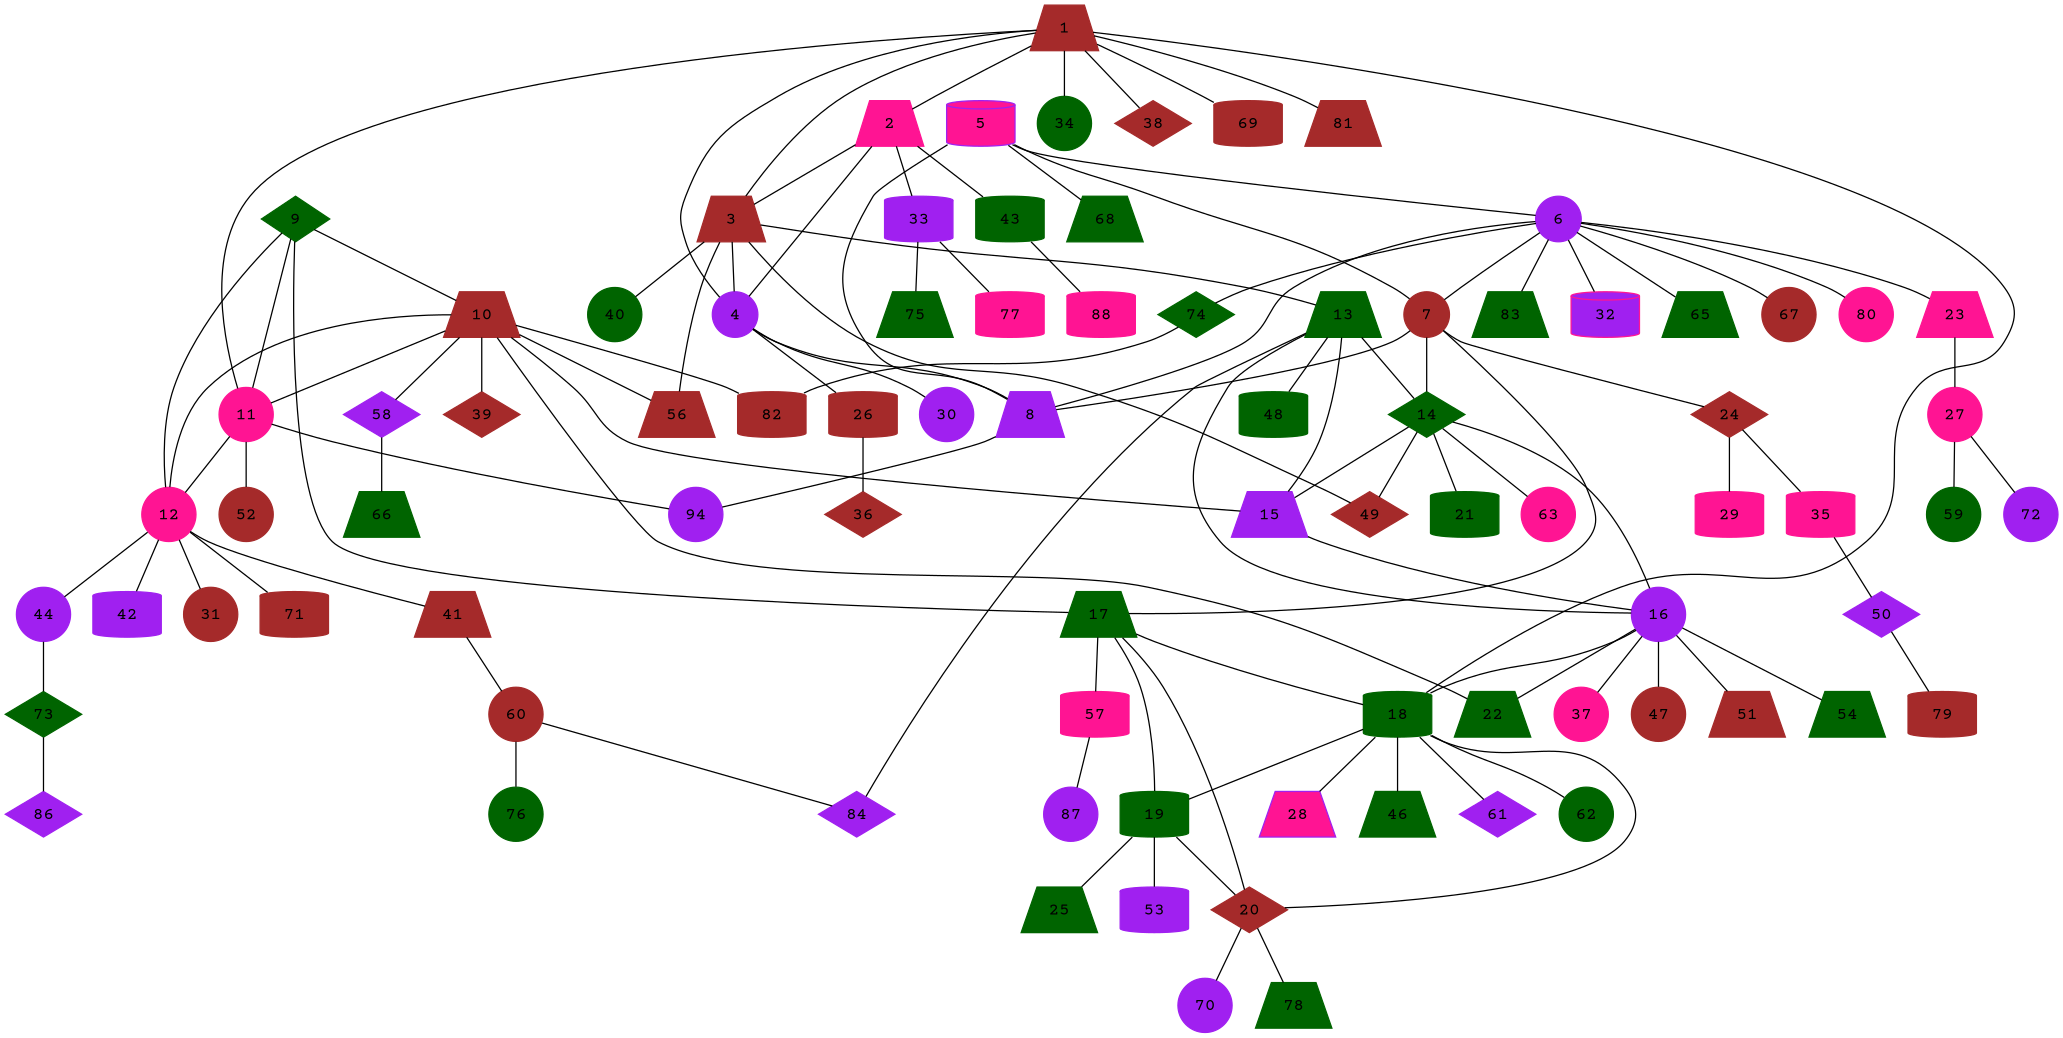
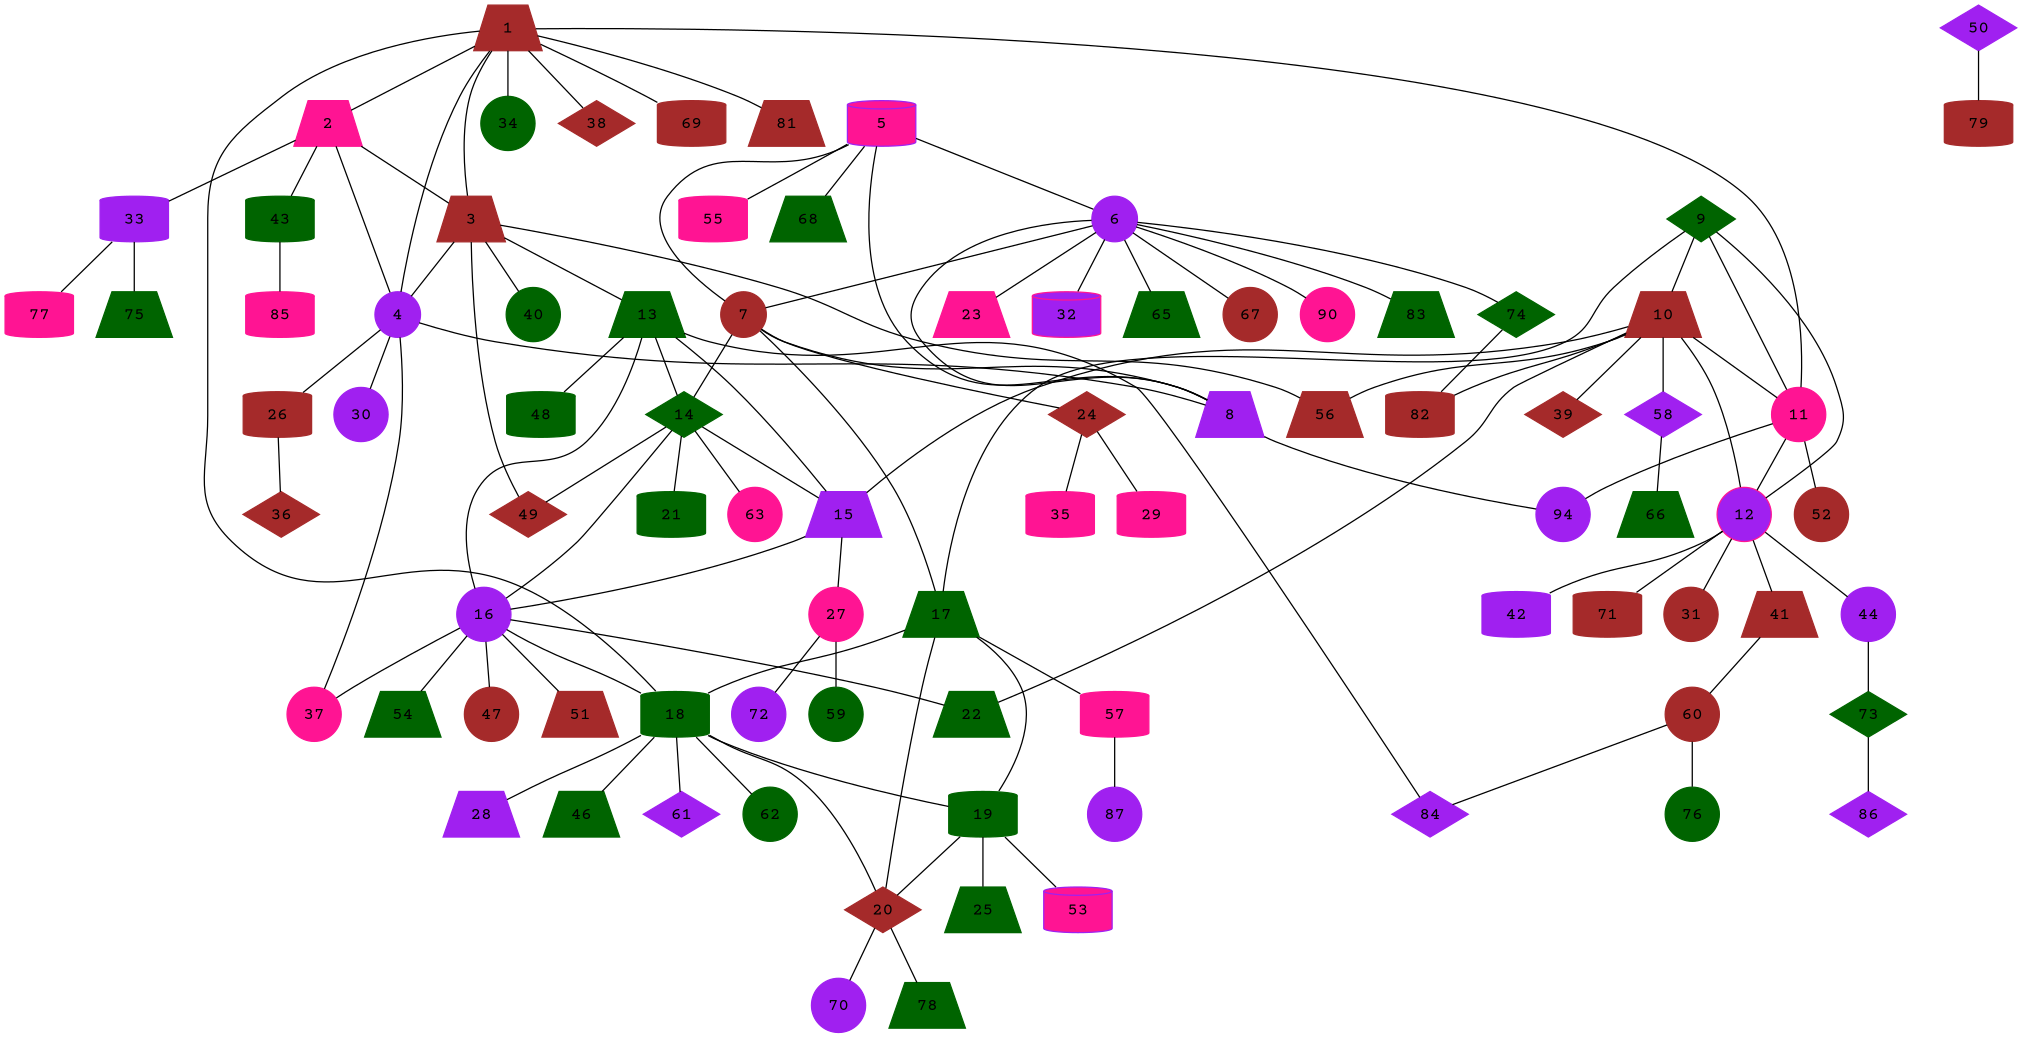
none -> (713, 219)
(1101, 315) -> (280, 315)
(1866, 315) -> (1327, 315)
(1955, 359) -> (840, 562)
(169, 514) -> (1744, 514)
none -> (383, 517)
(1853, 567) -> none
(1297, 814) -> (481, 814)
(1154, 910) -> (1078, 910)
